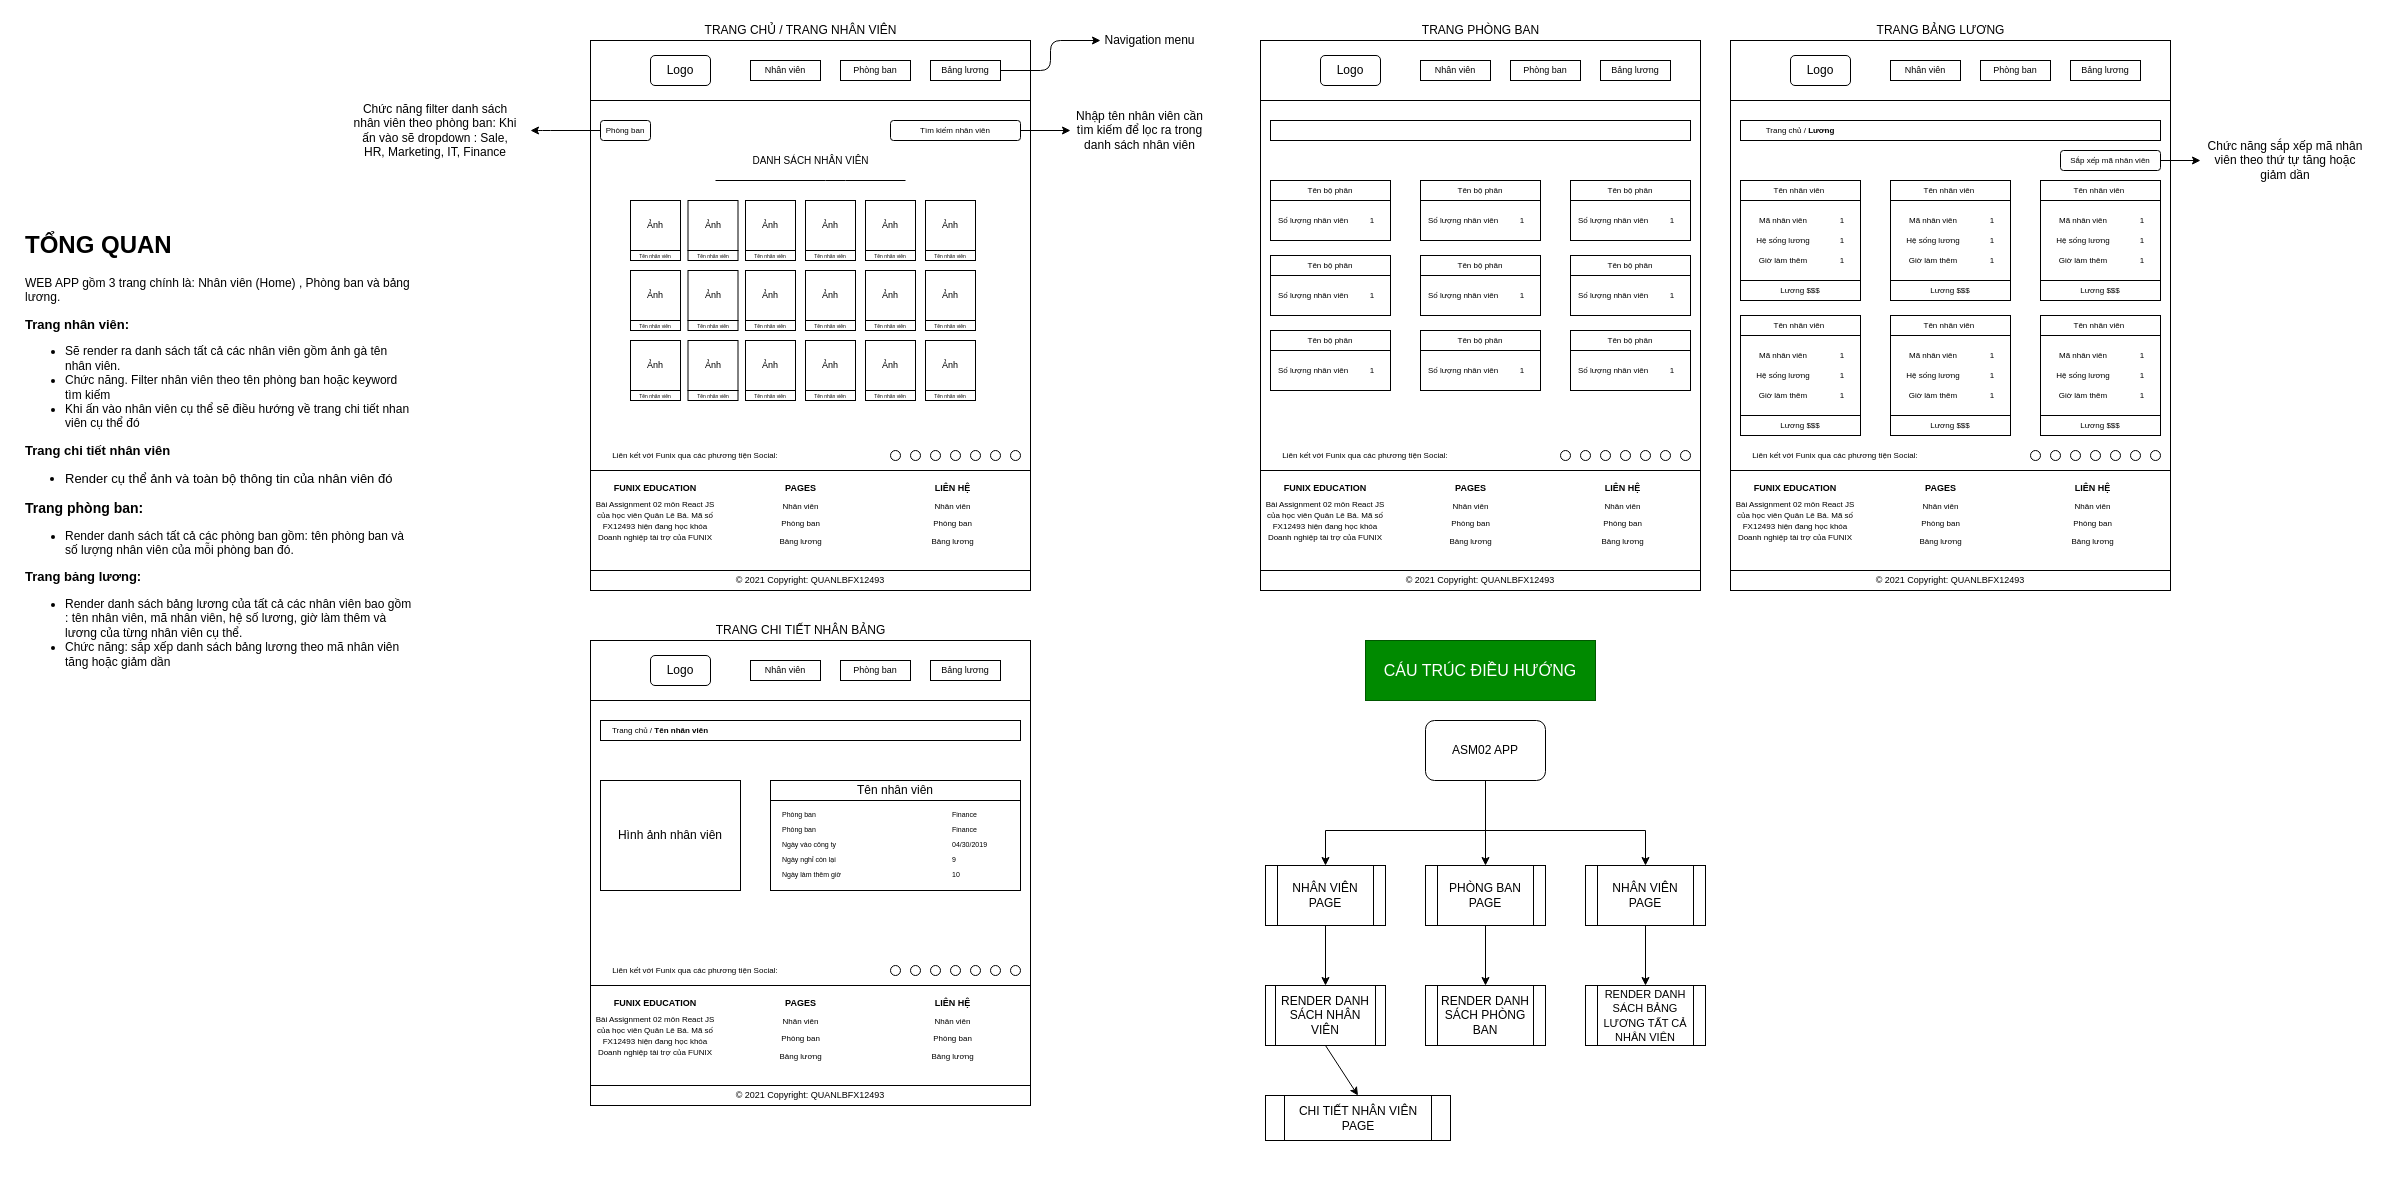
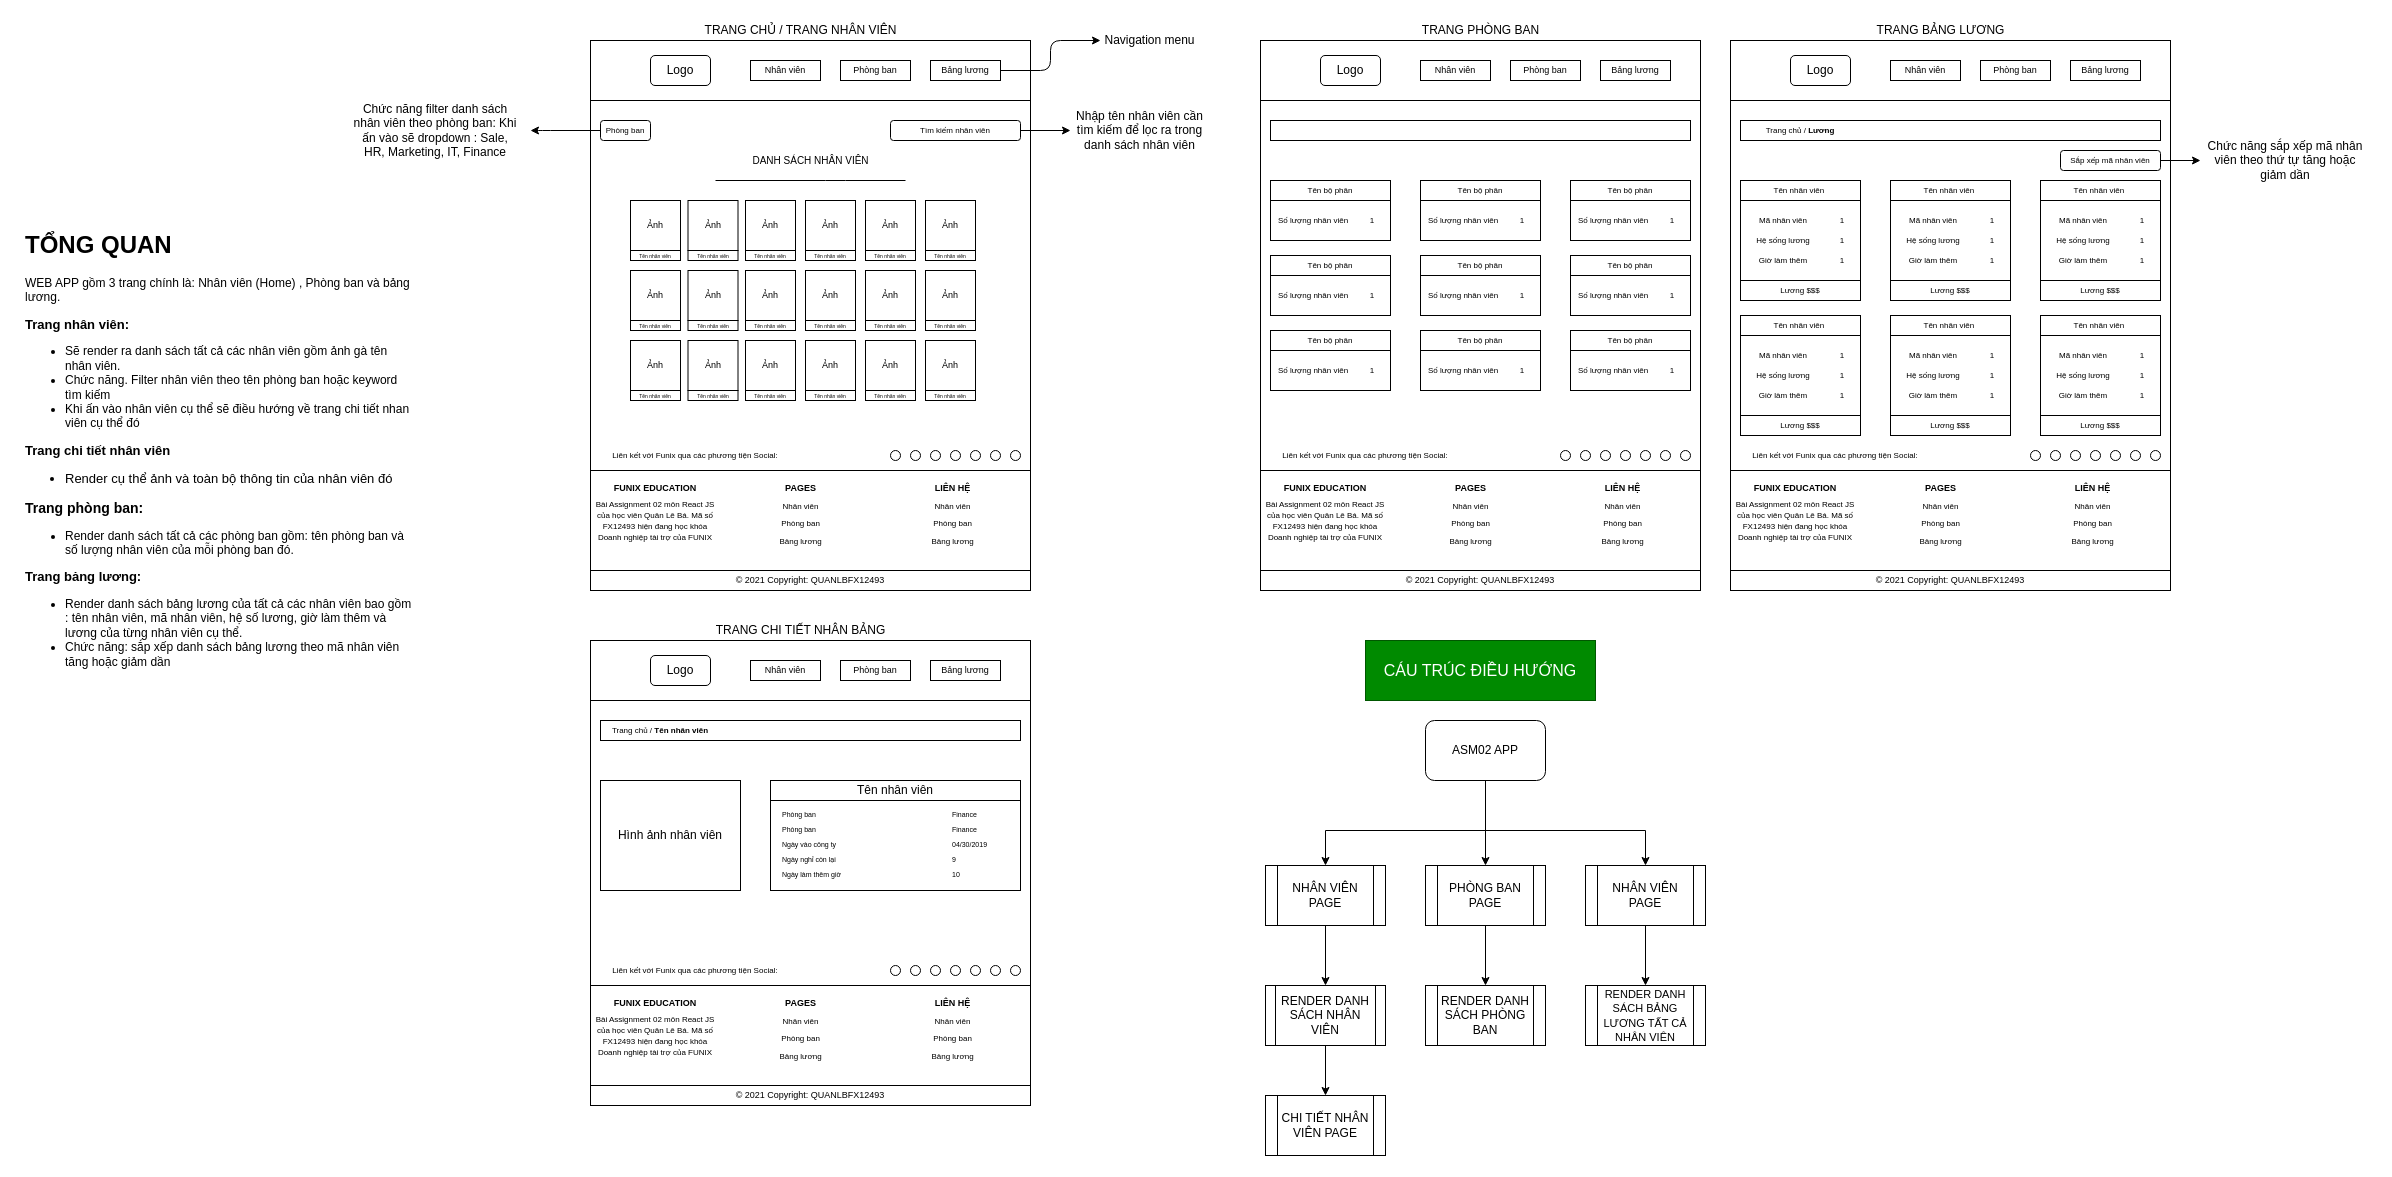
(1358, 1118) -> (1326, 1126)
